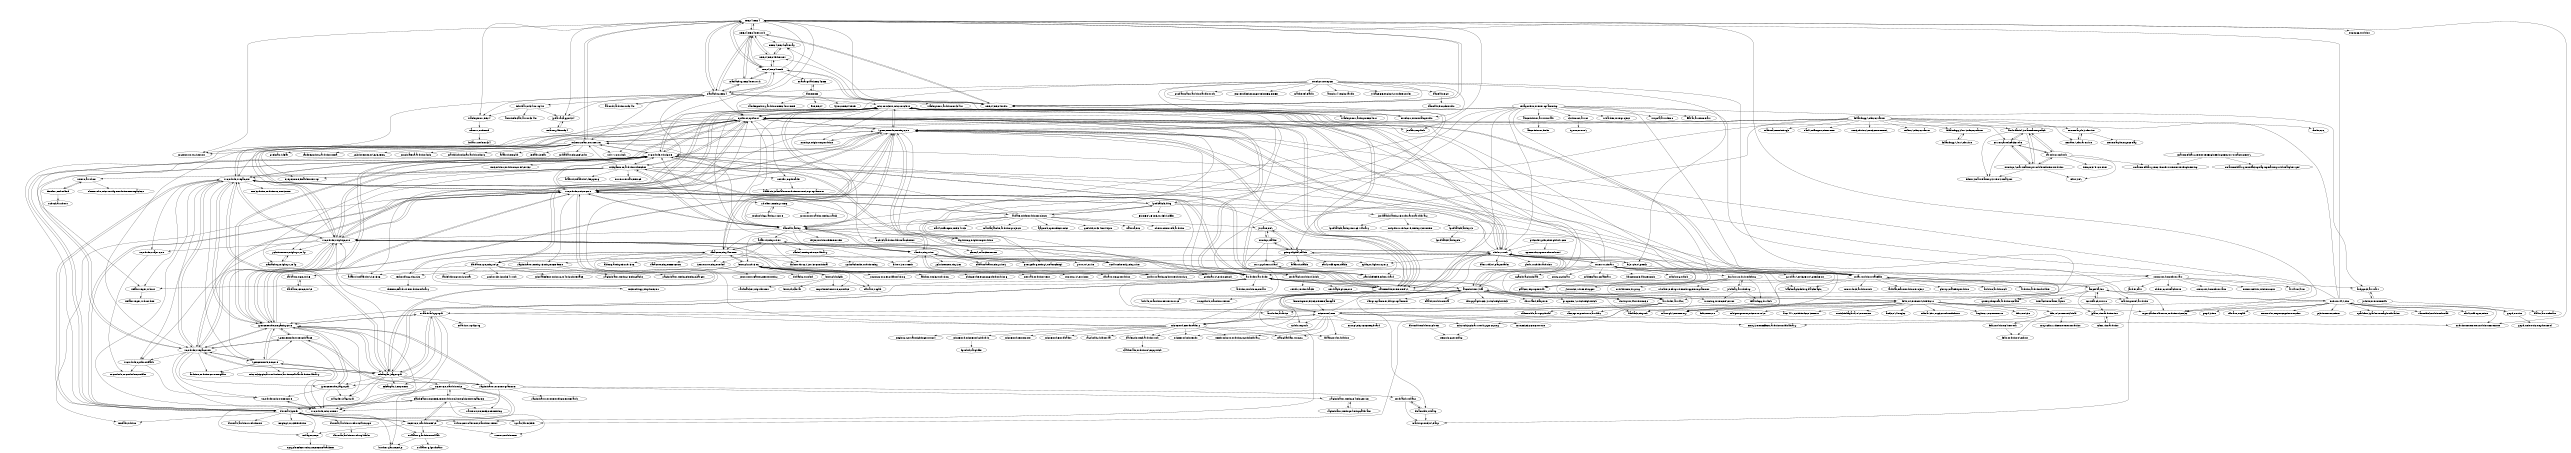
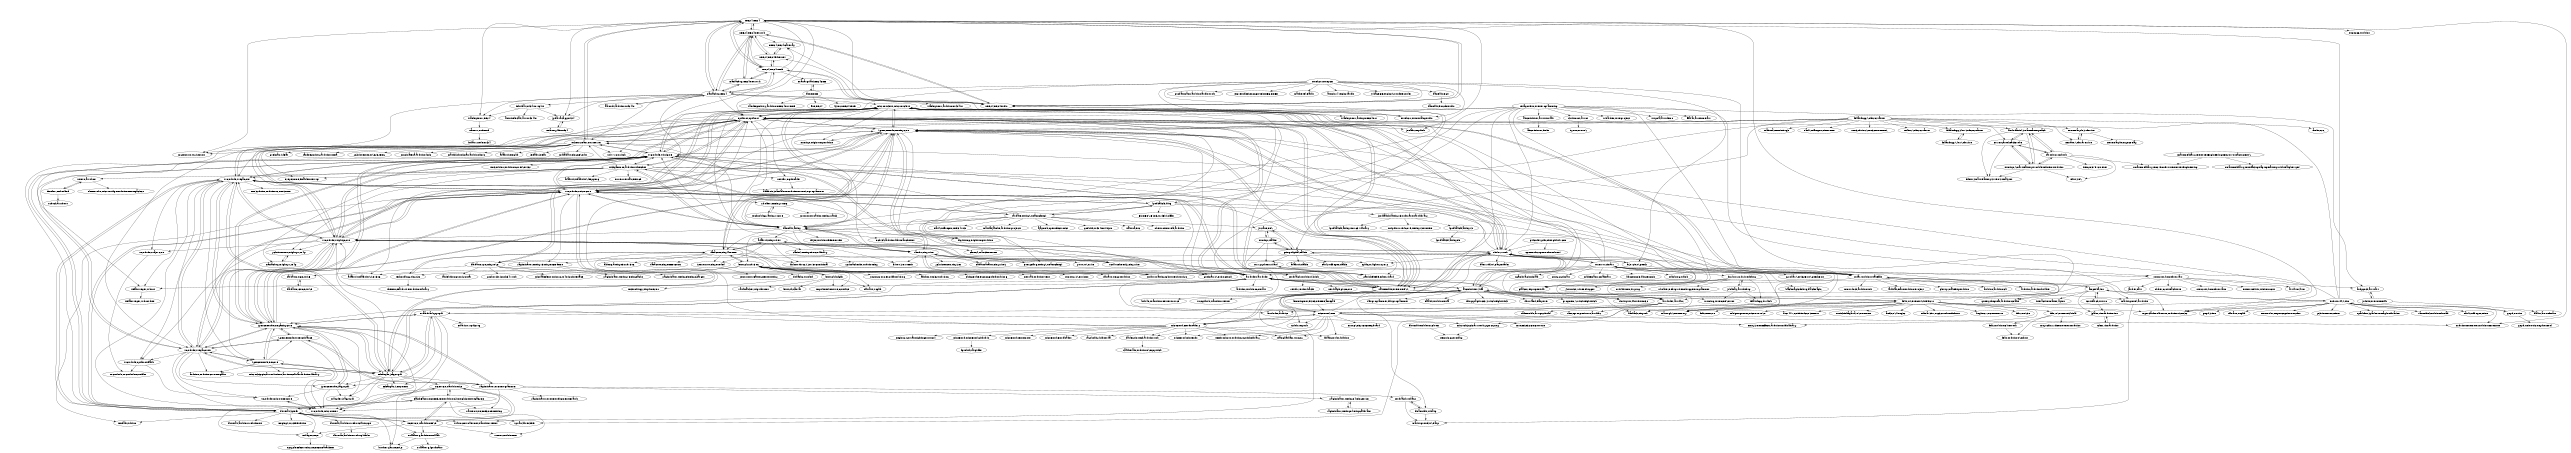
(1029, 216) -> (1029, 216)
(471, 261) -> (736, 285)
(1538, 265) -> none
(1838, 283) -> none
